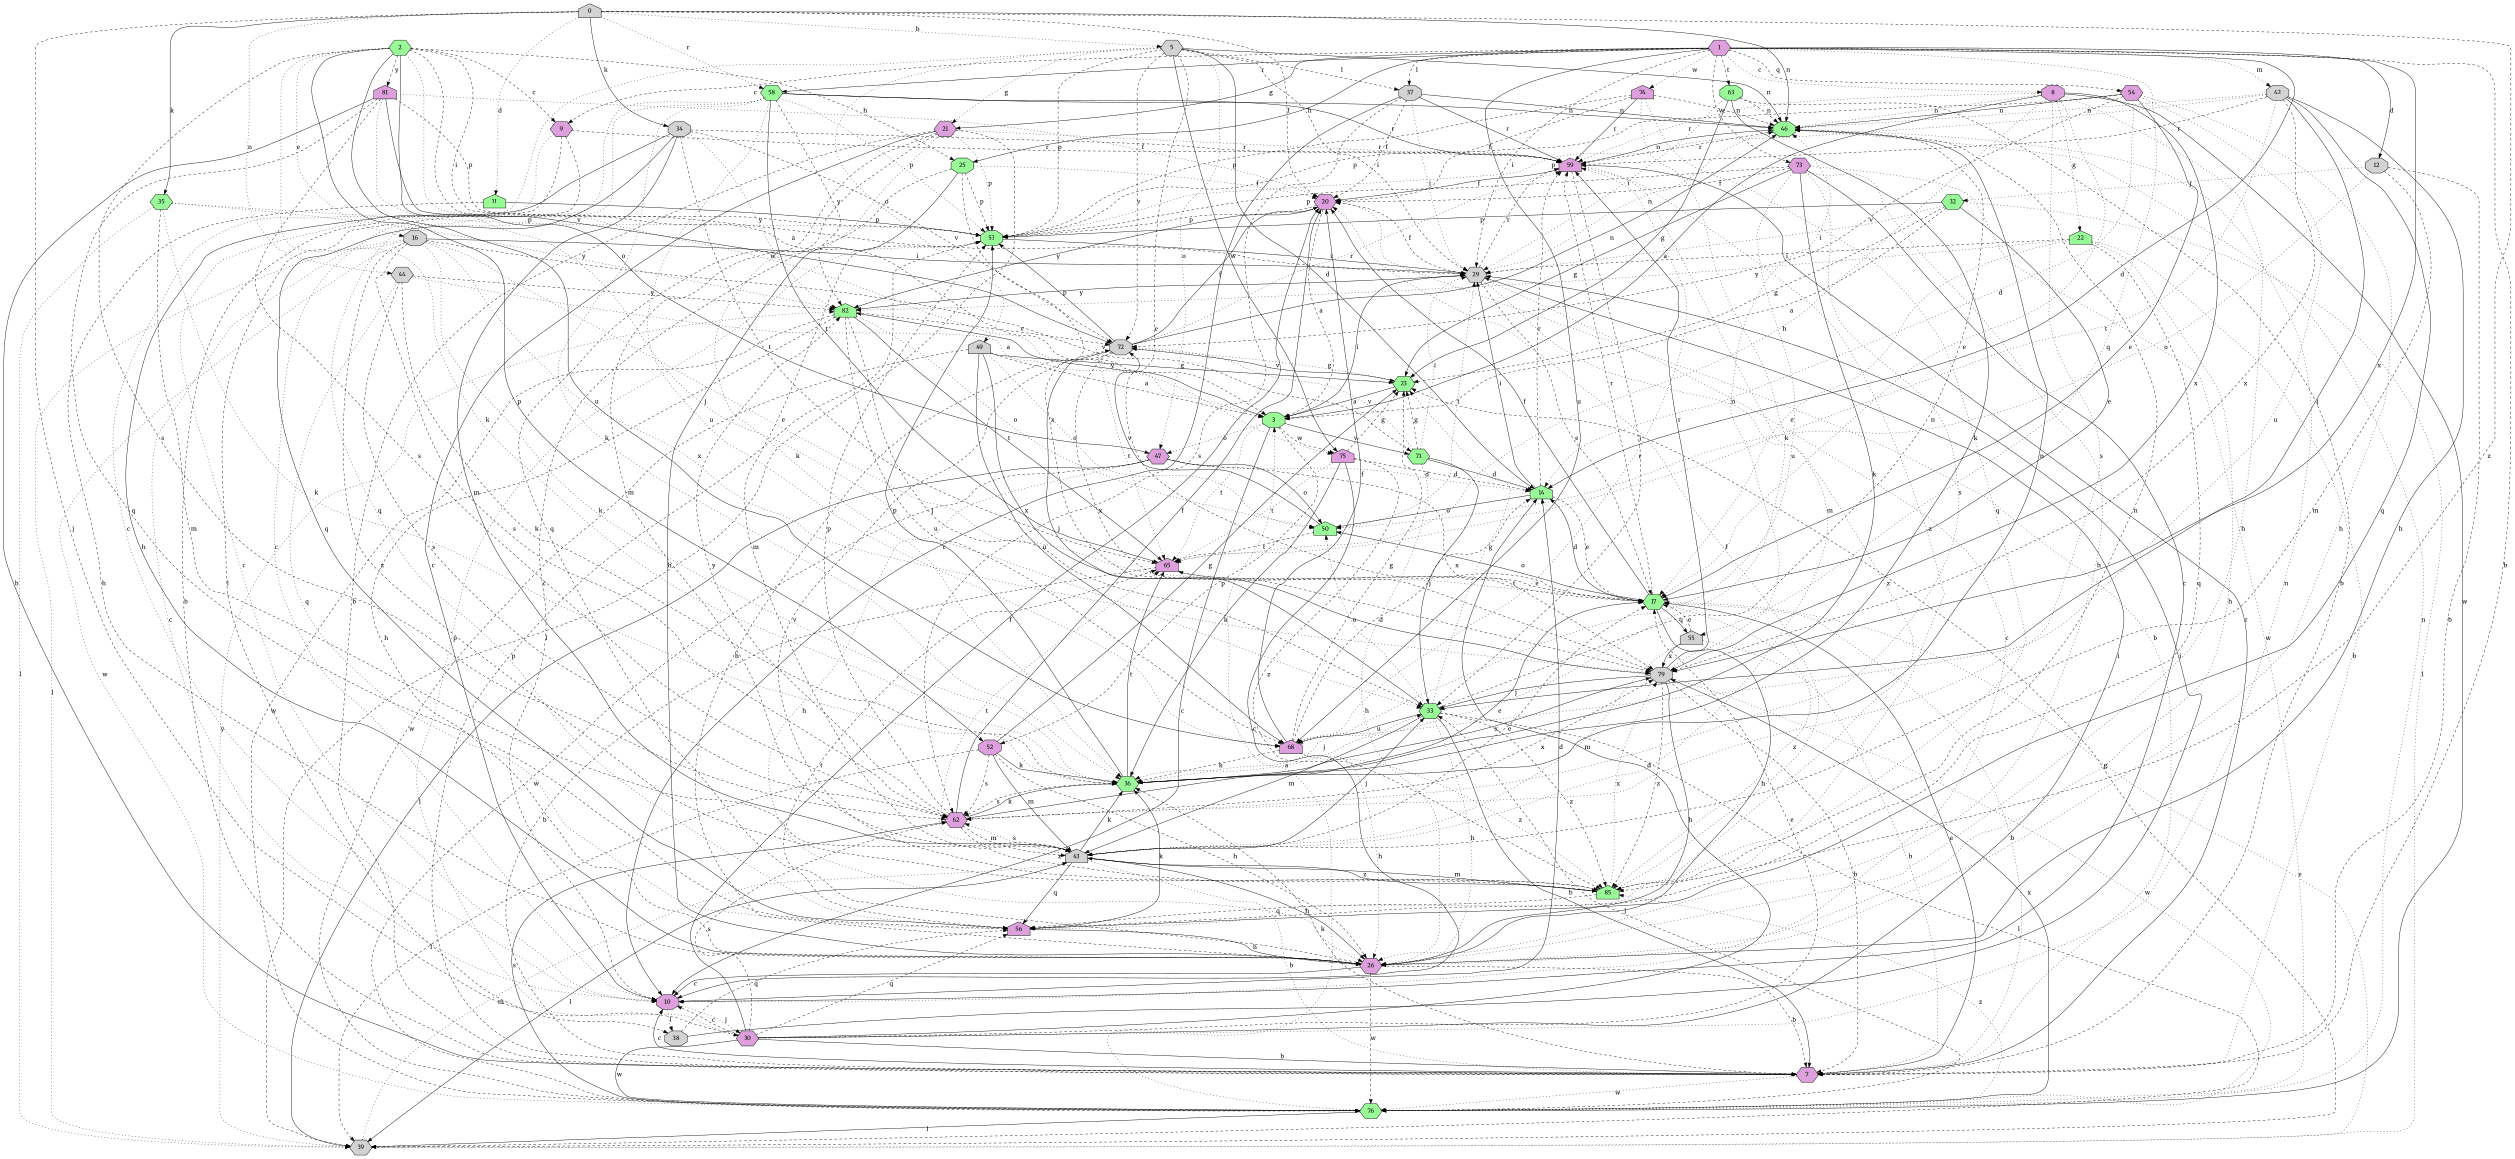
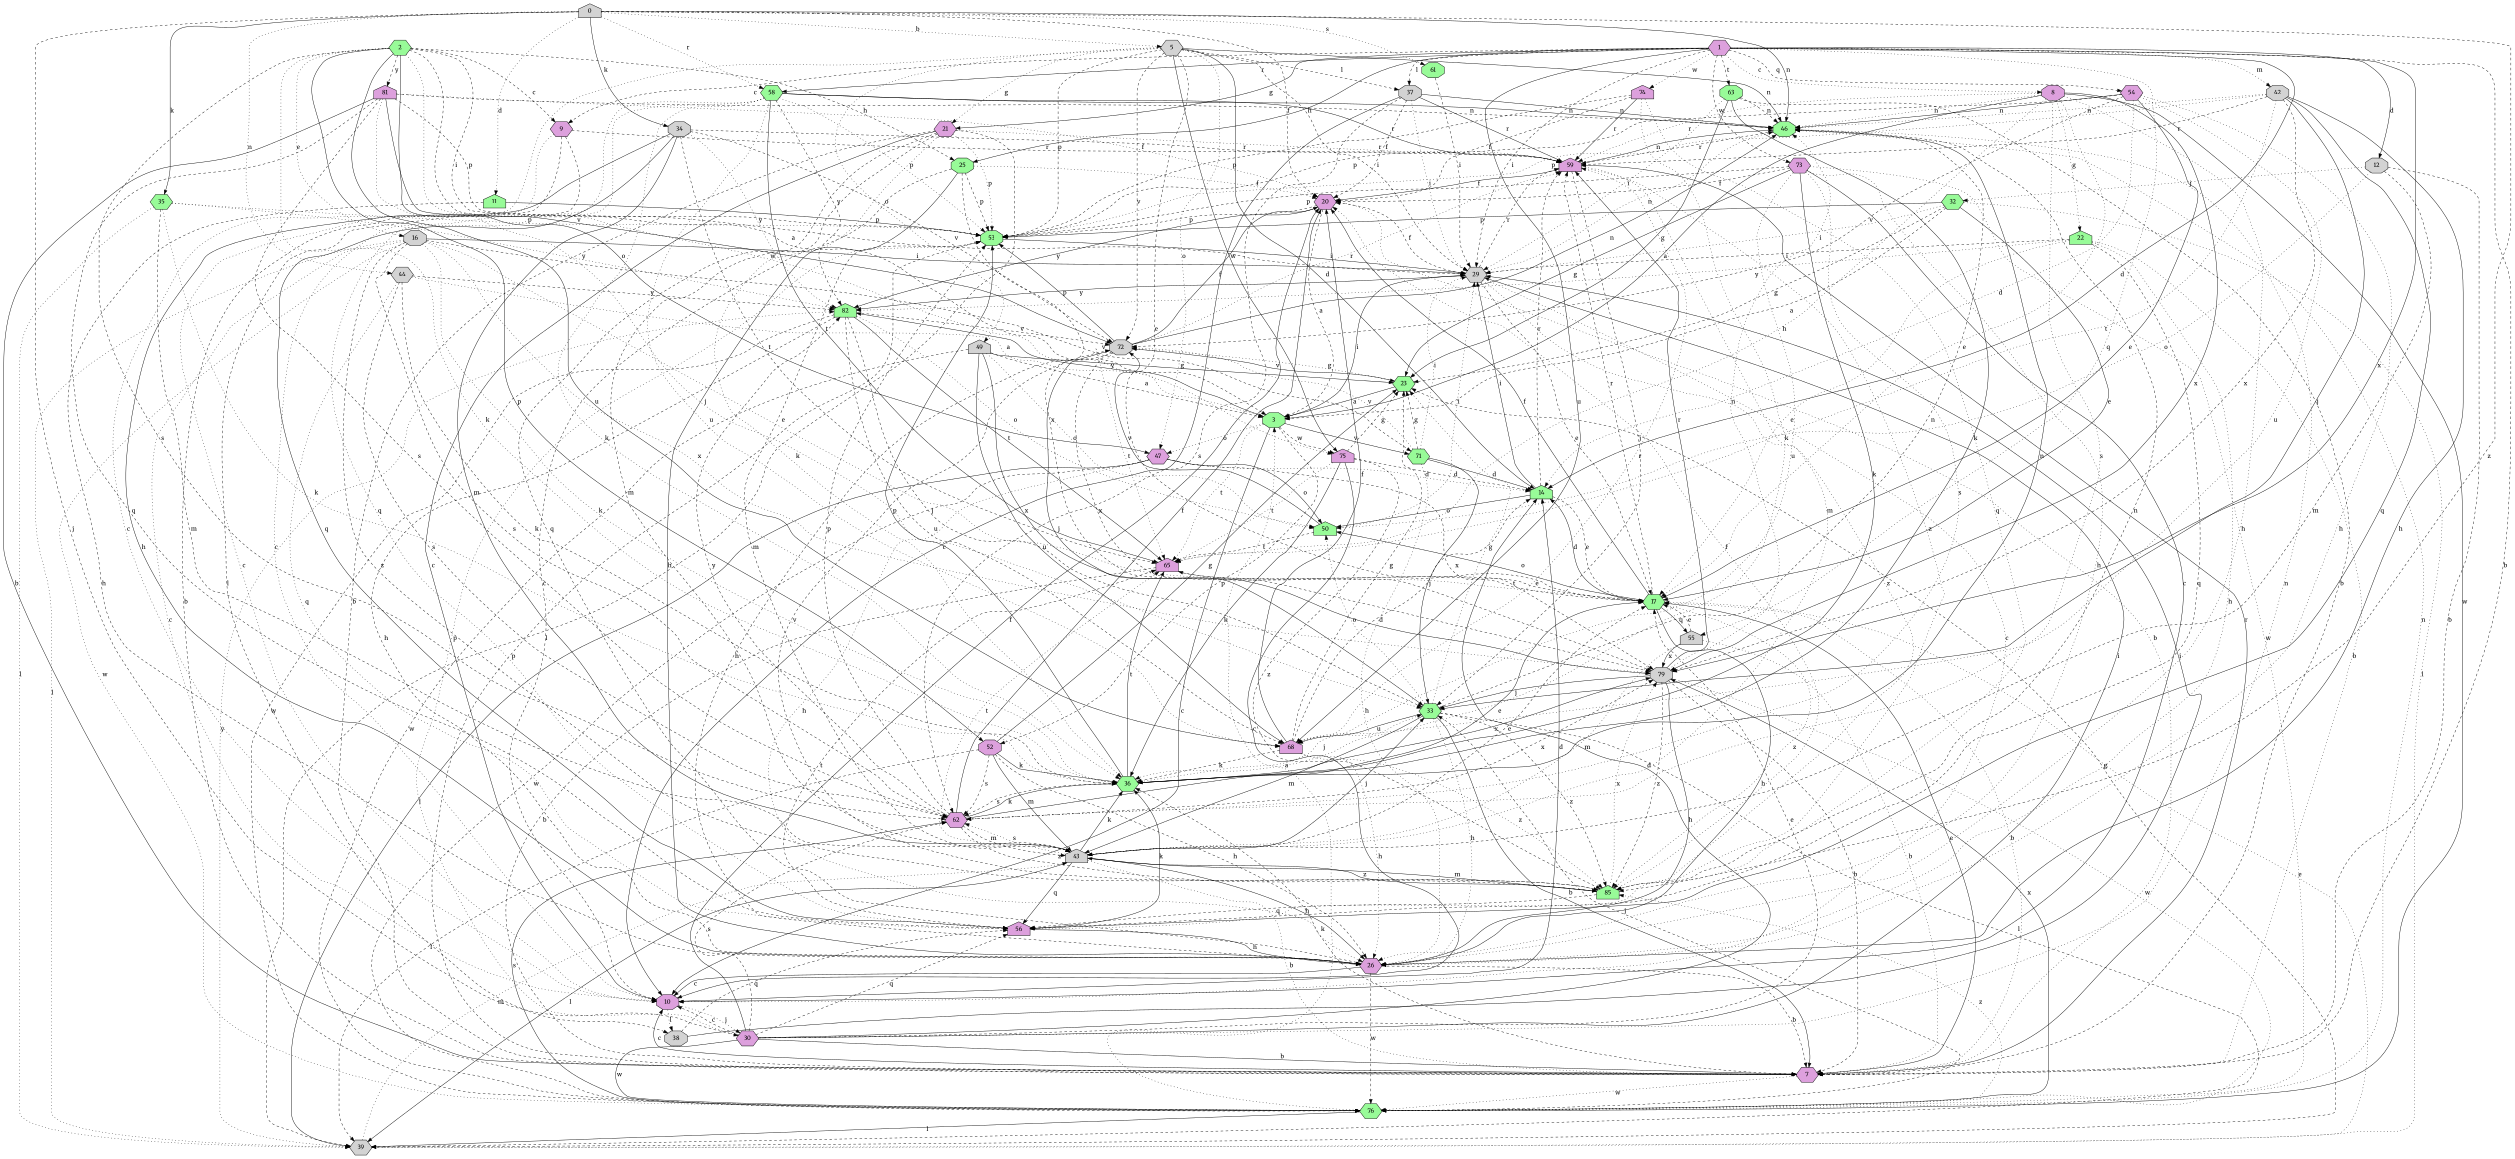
none -> (1433, 70)
(1710, 106) -> (1083, 105)
